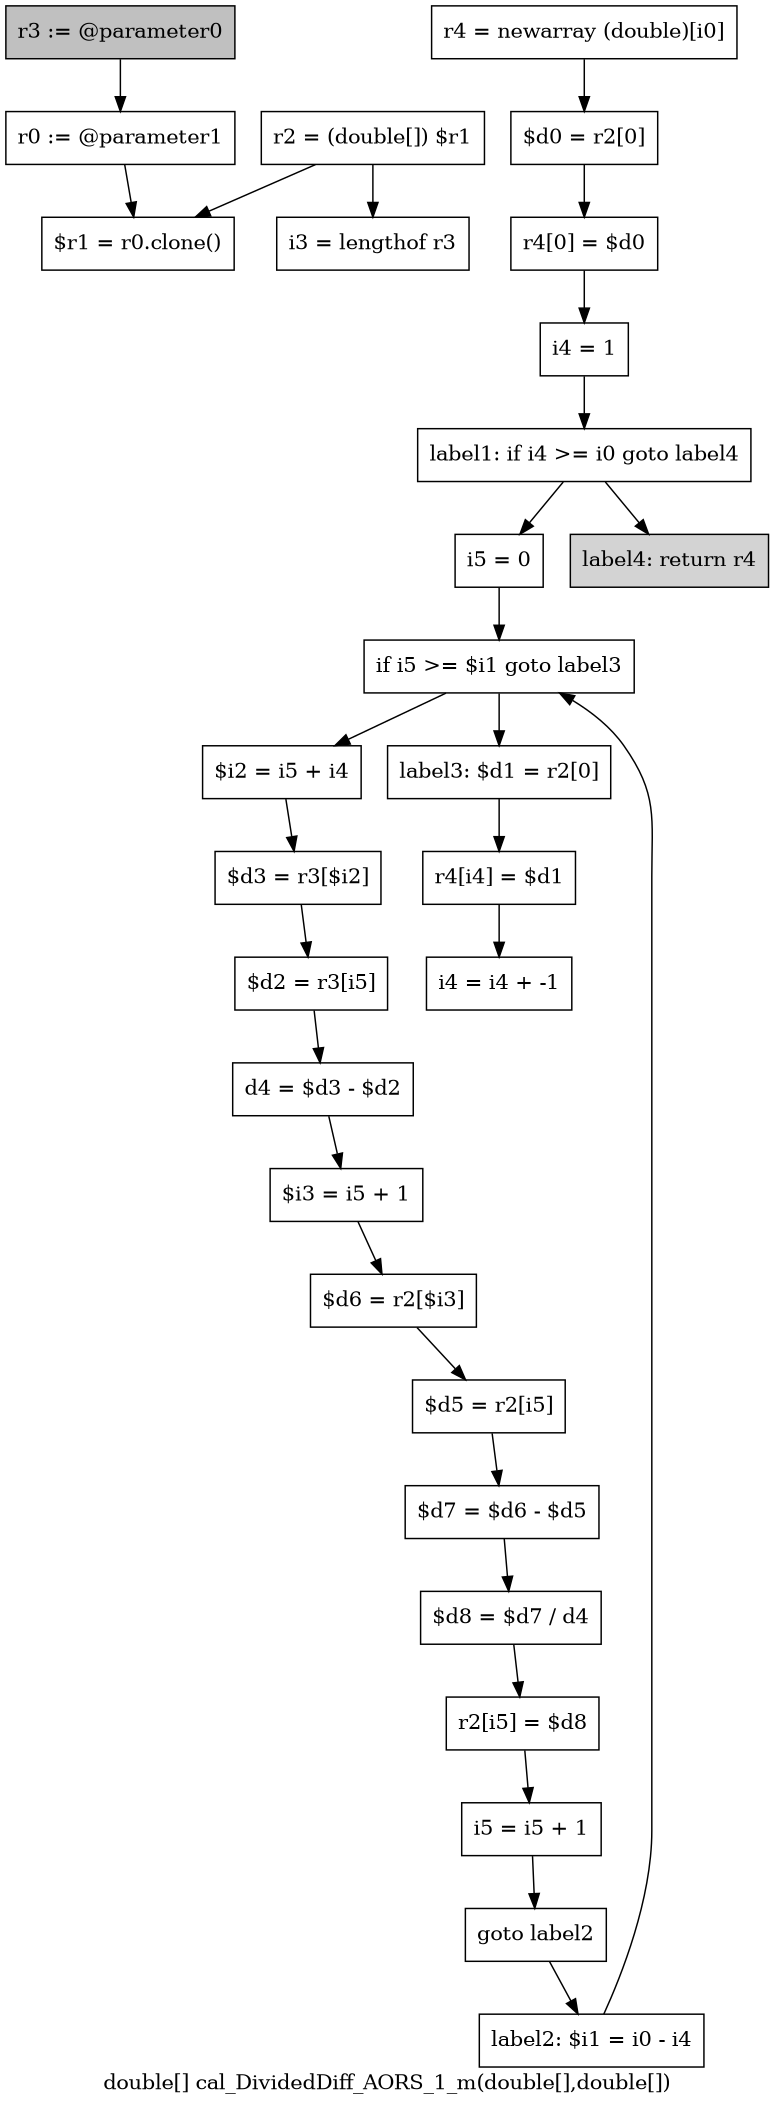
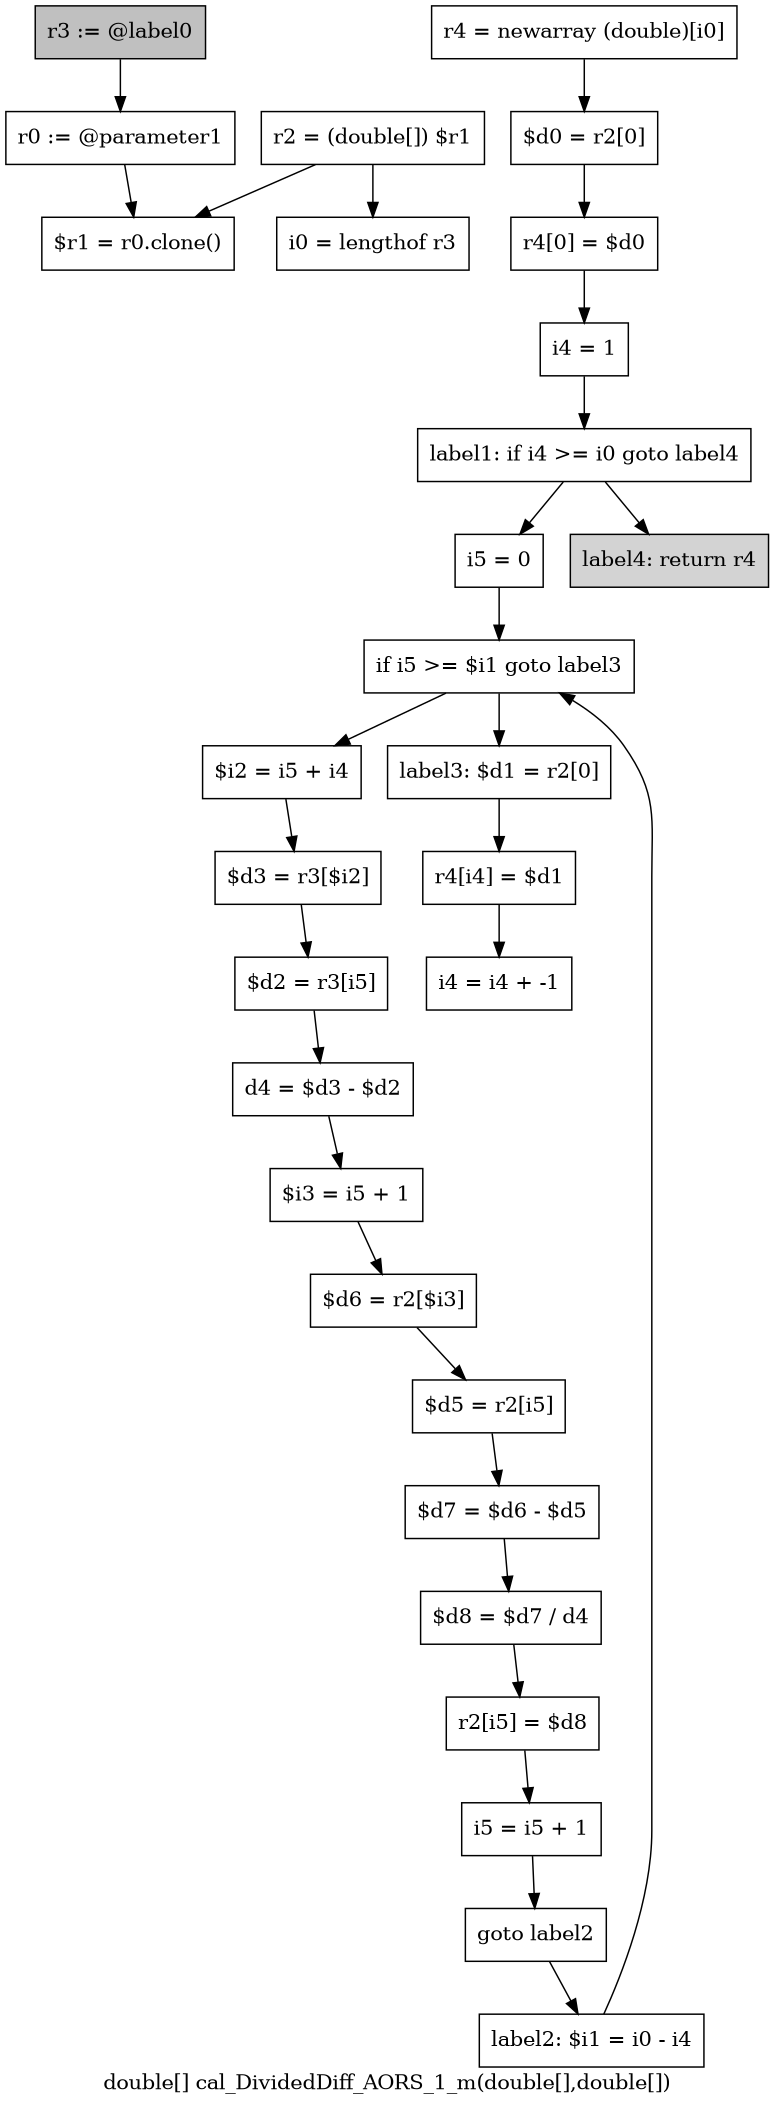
(120, 32) -> (120, 32)
(373, 244) -> (373, 244)
